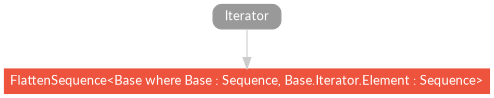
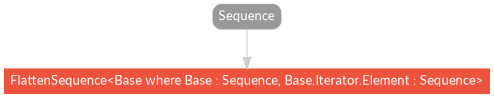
(247, 17) -> (247, 17)
